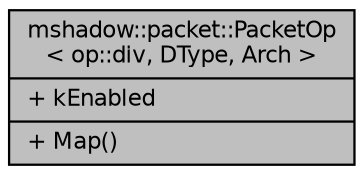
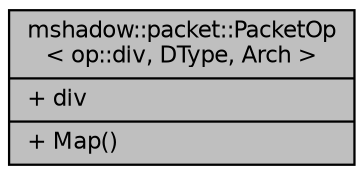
(92, 99) -> (58, 99)
